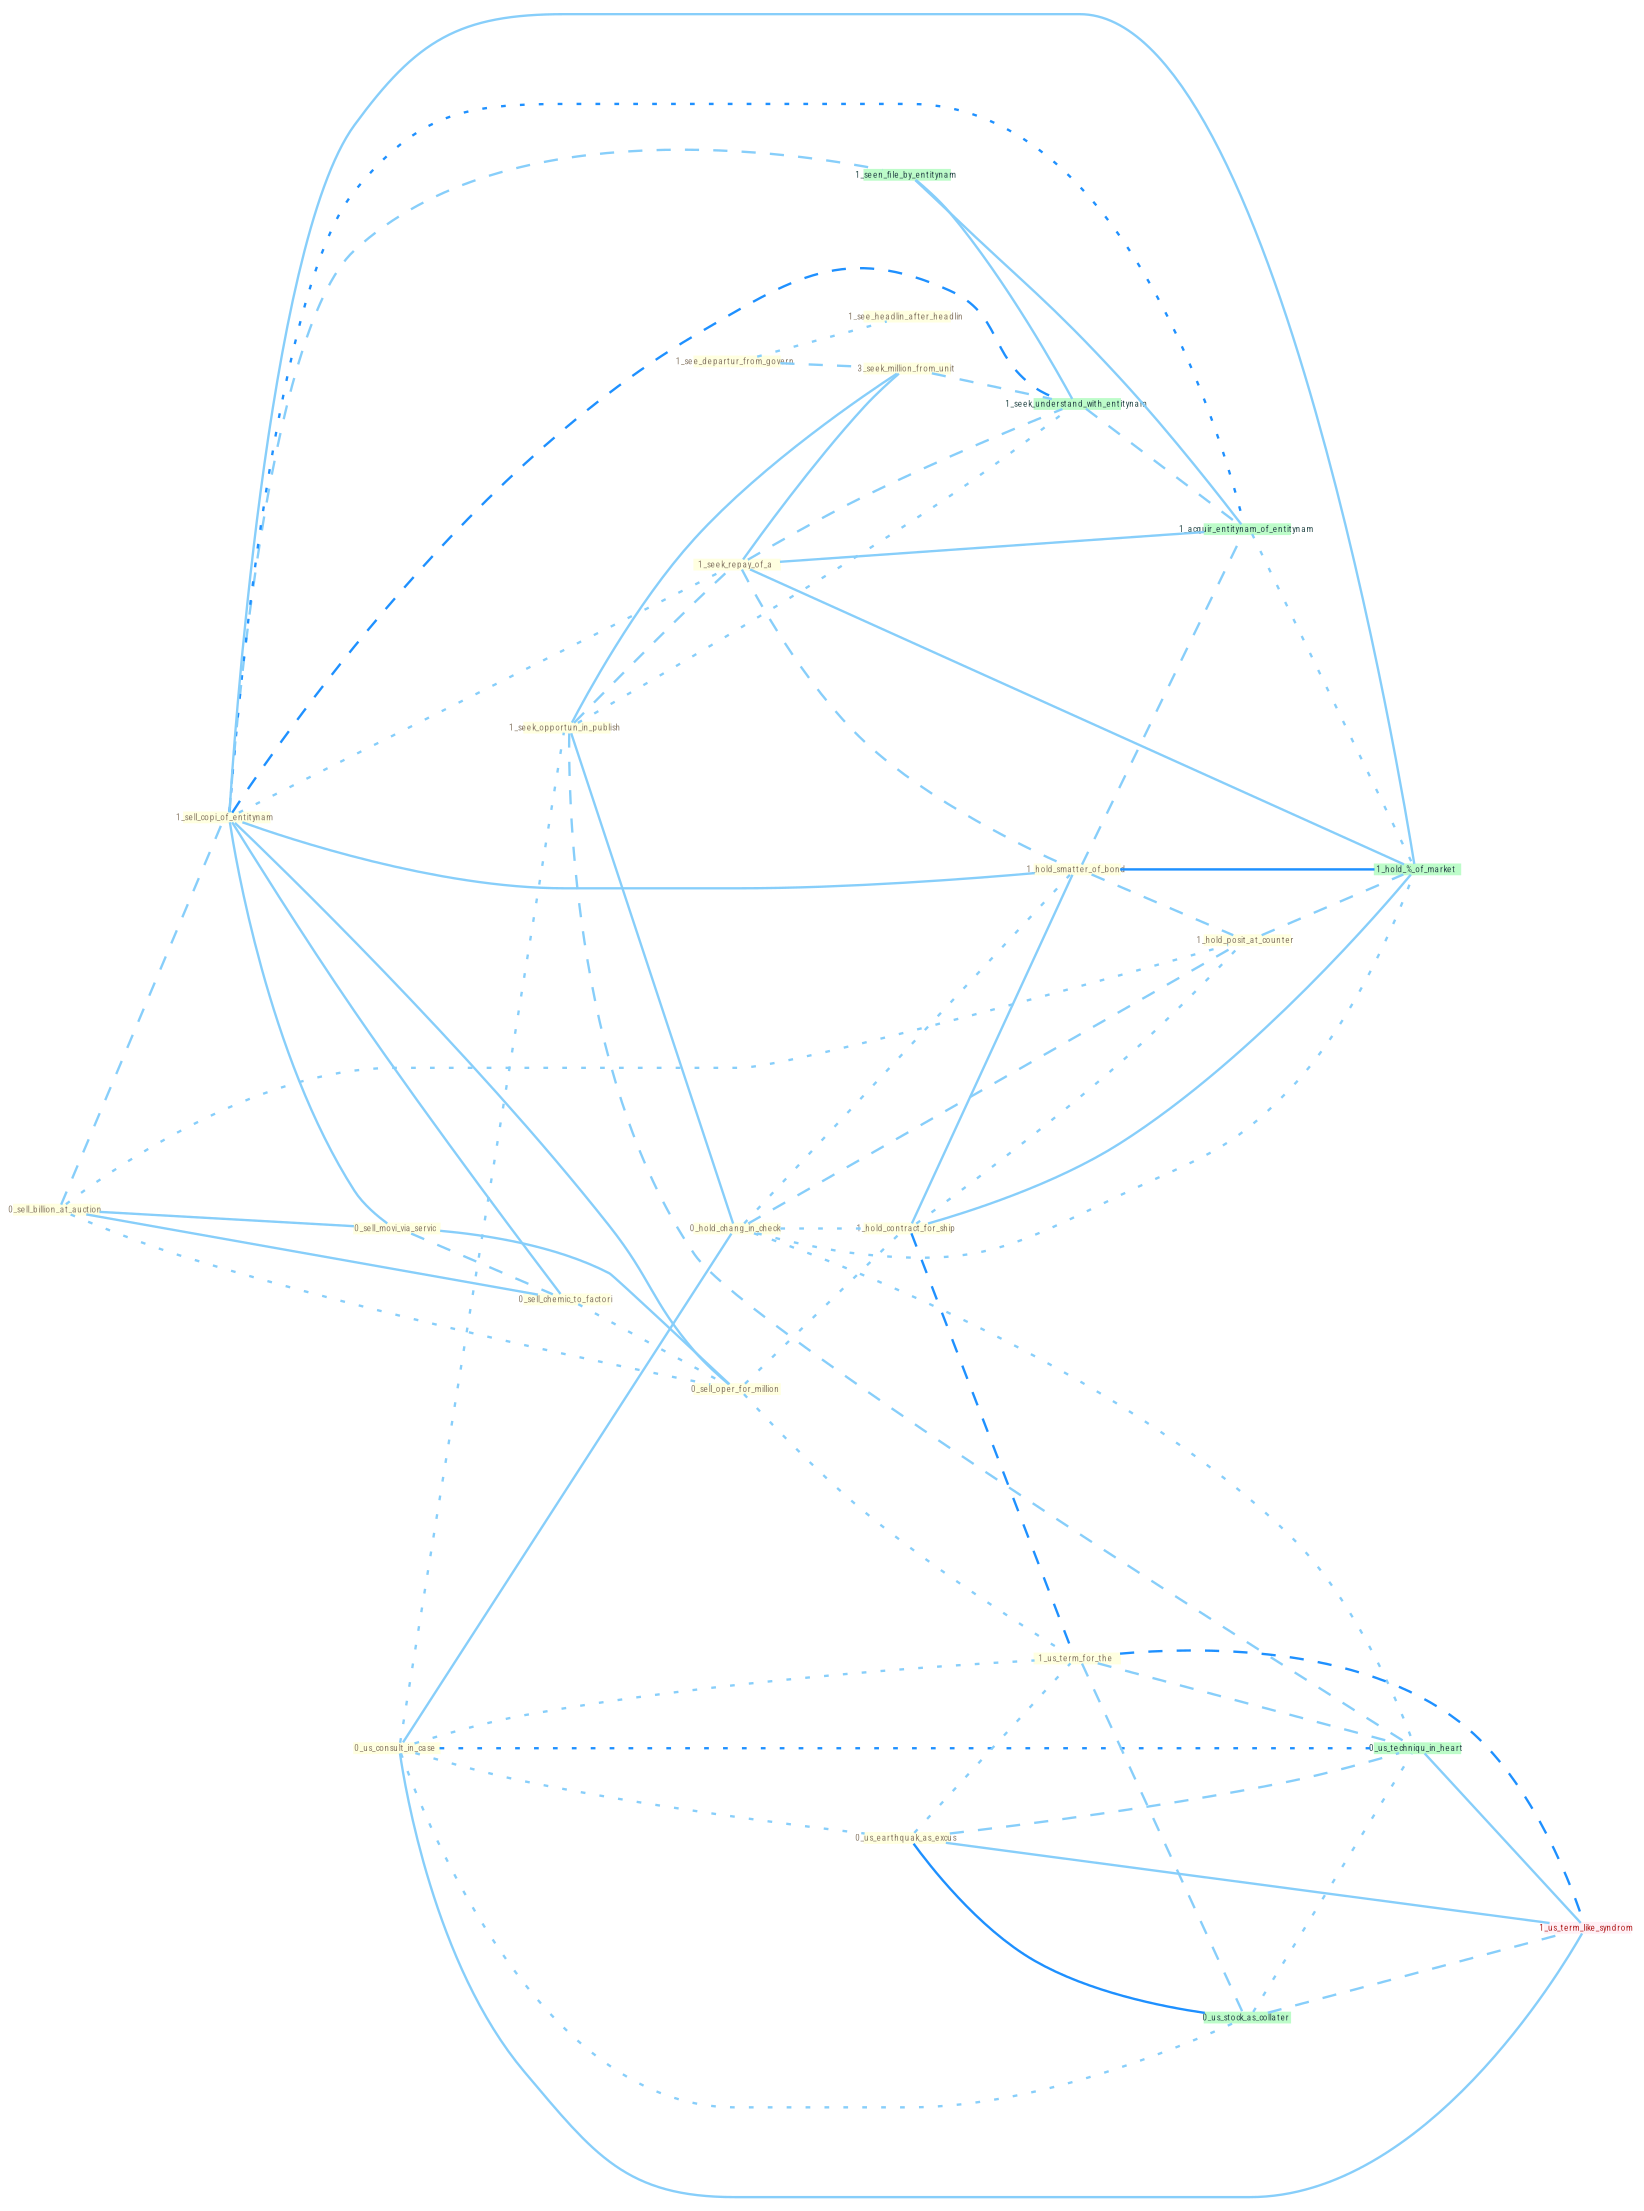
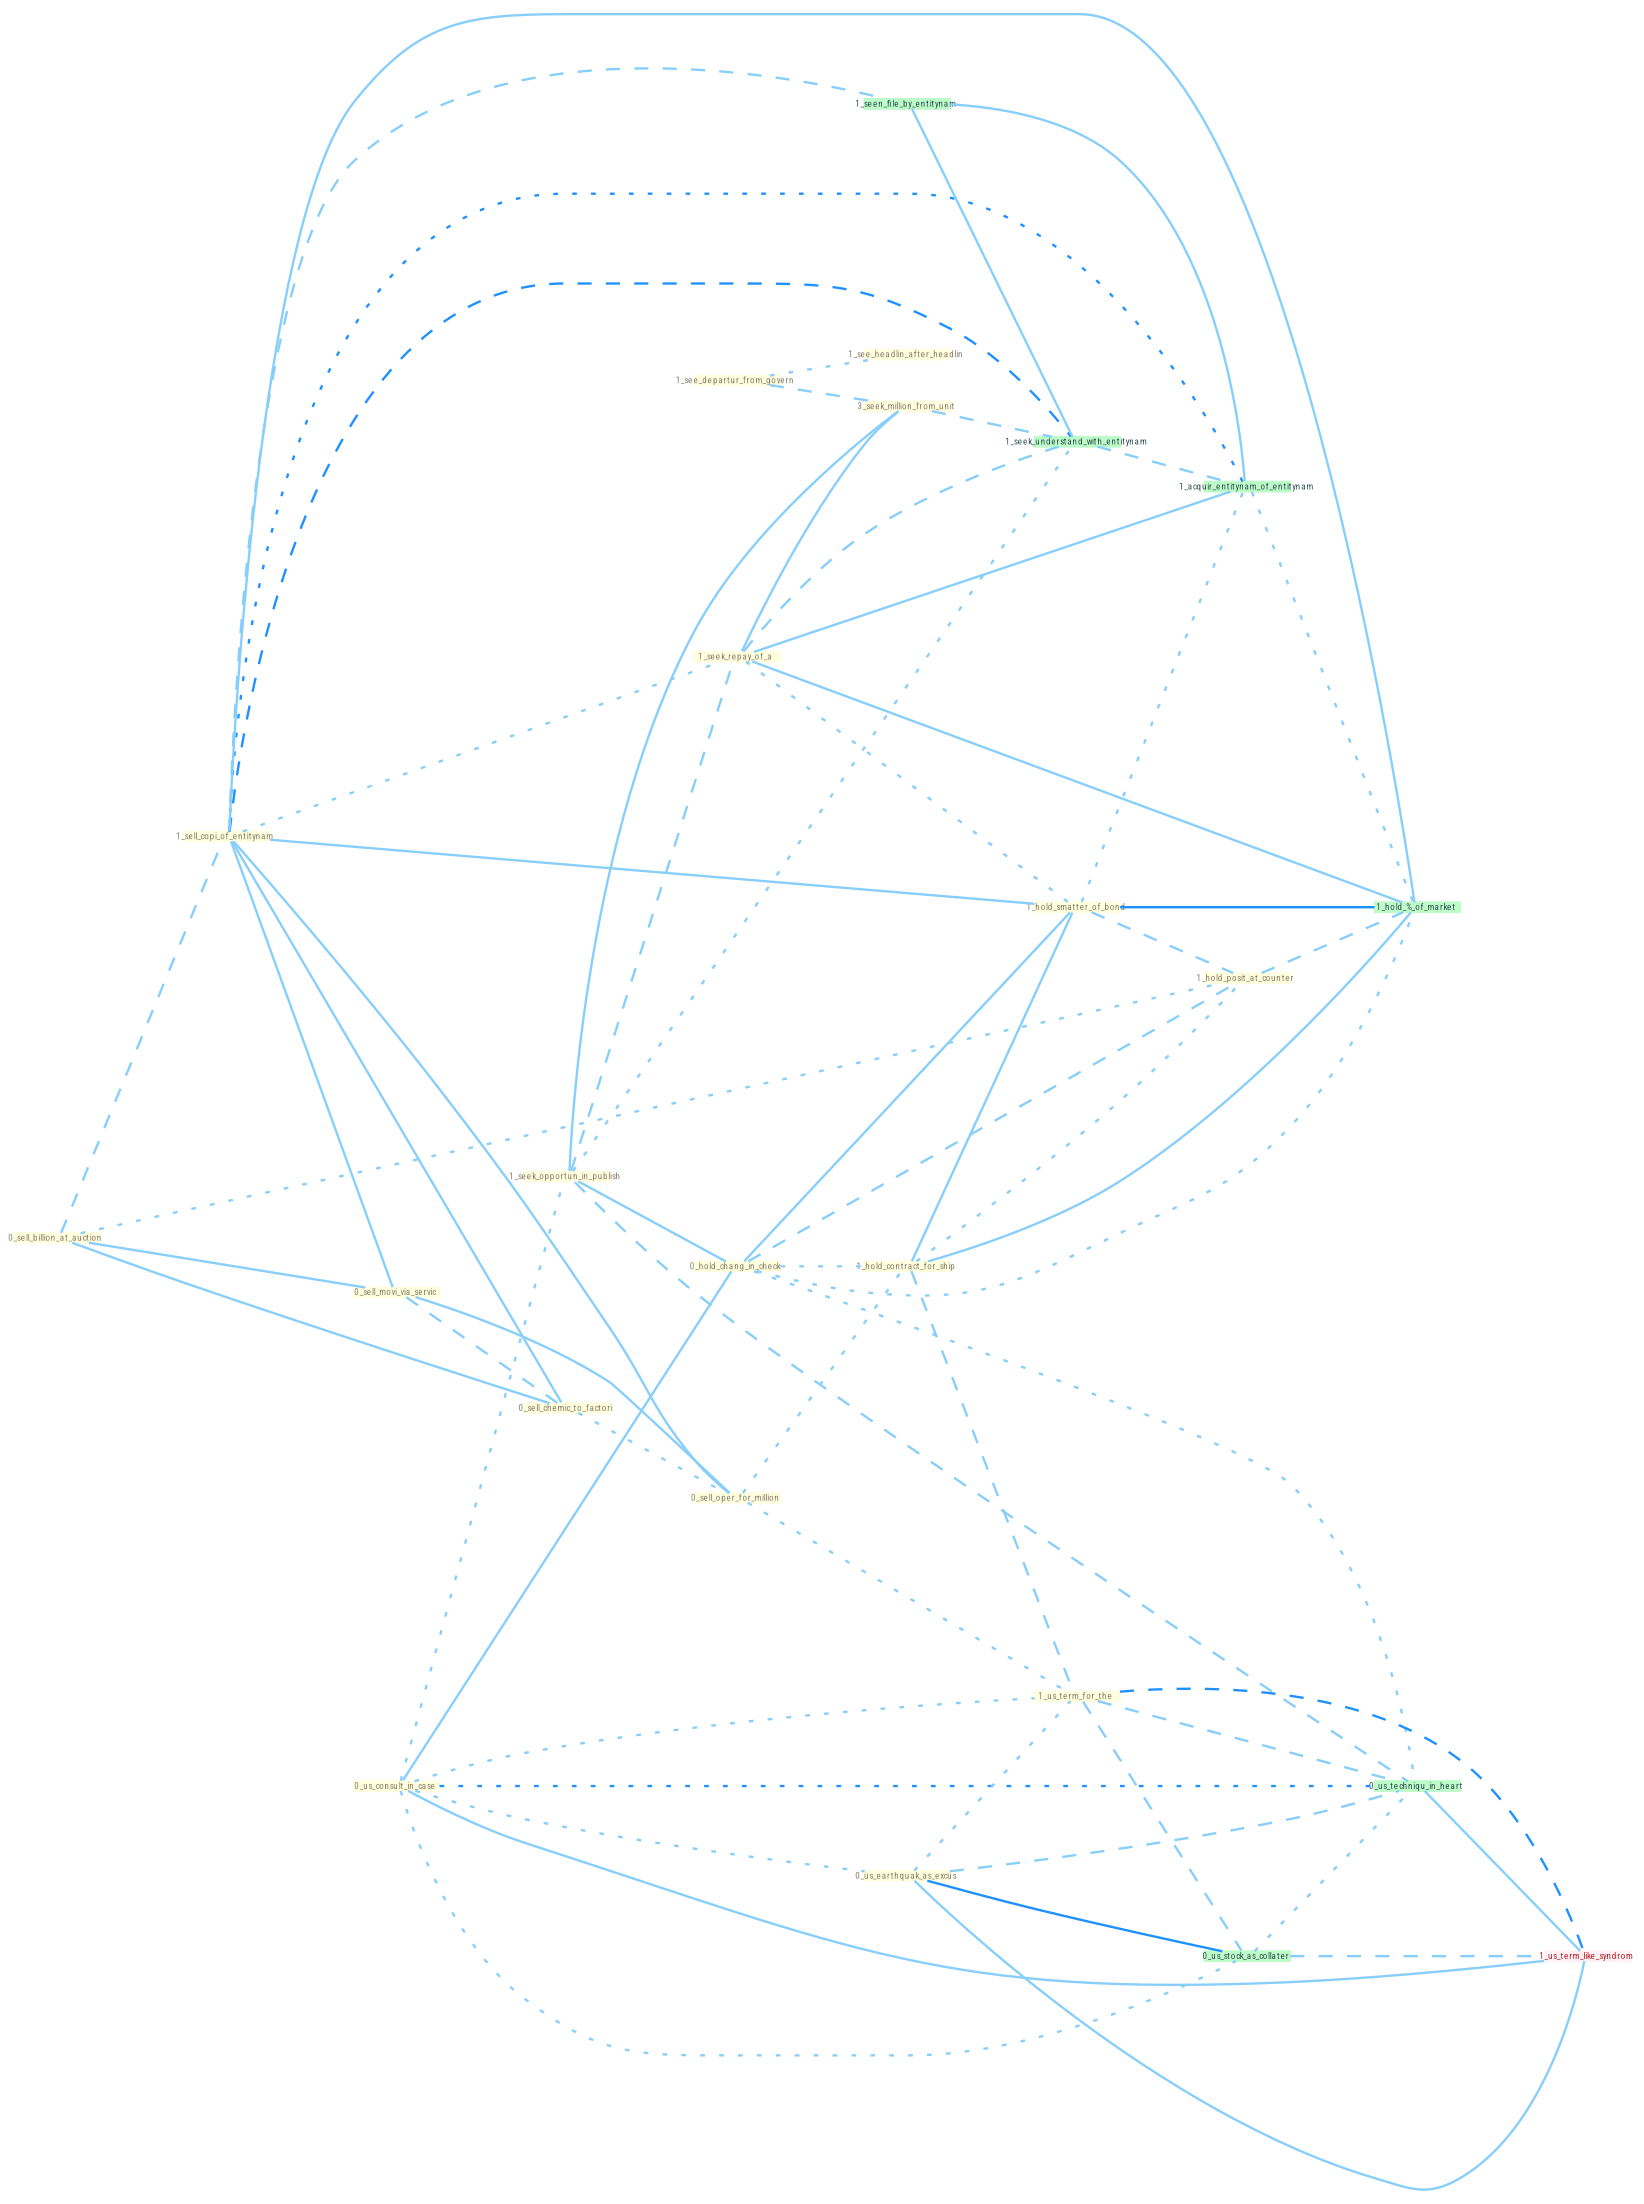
(1162, 699) -> (1162, 697)
(873, 749) -> (907, 782)
(907, 1049) -> (907, 1087)
(387, 1312) -> none
(992, 1443) -> (992, 1481)
